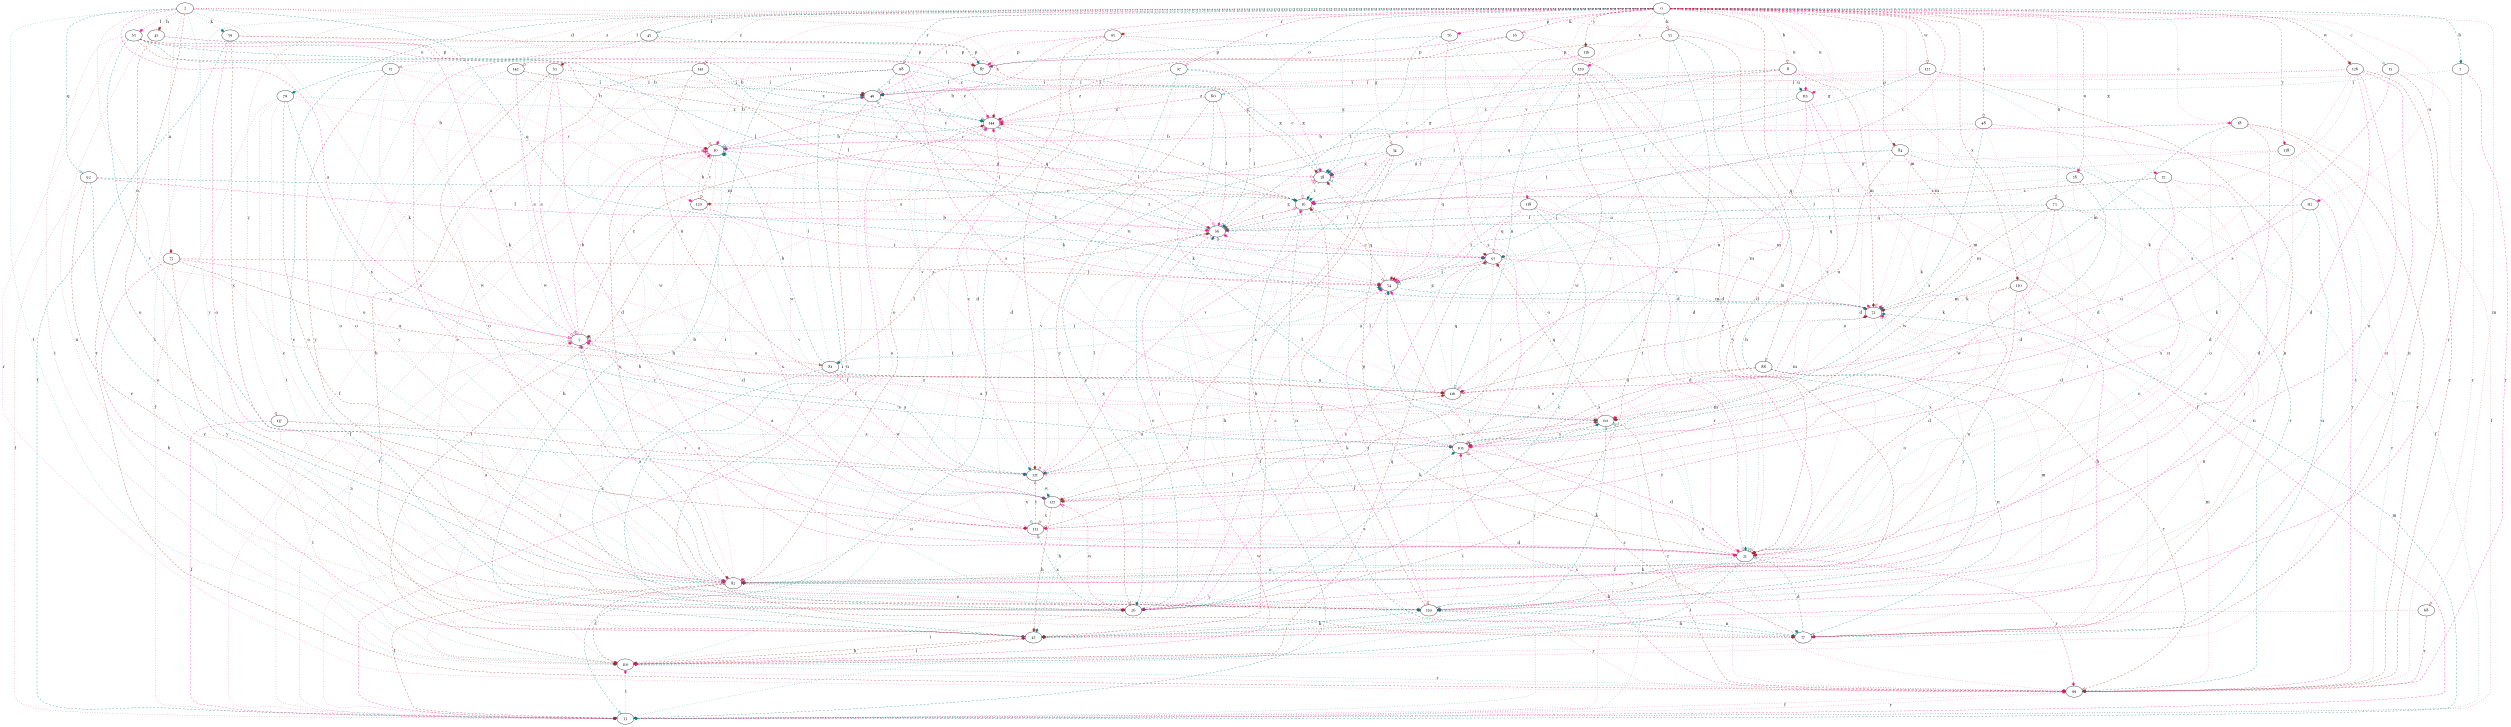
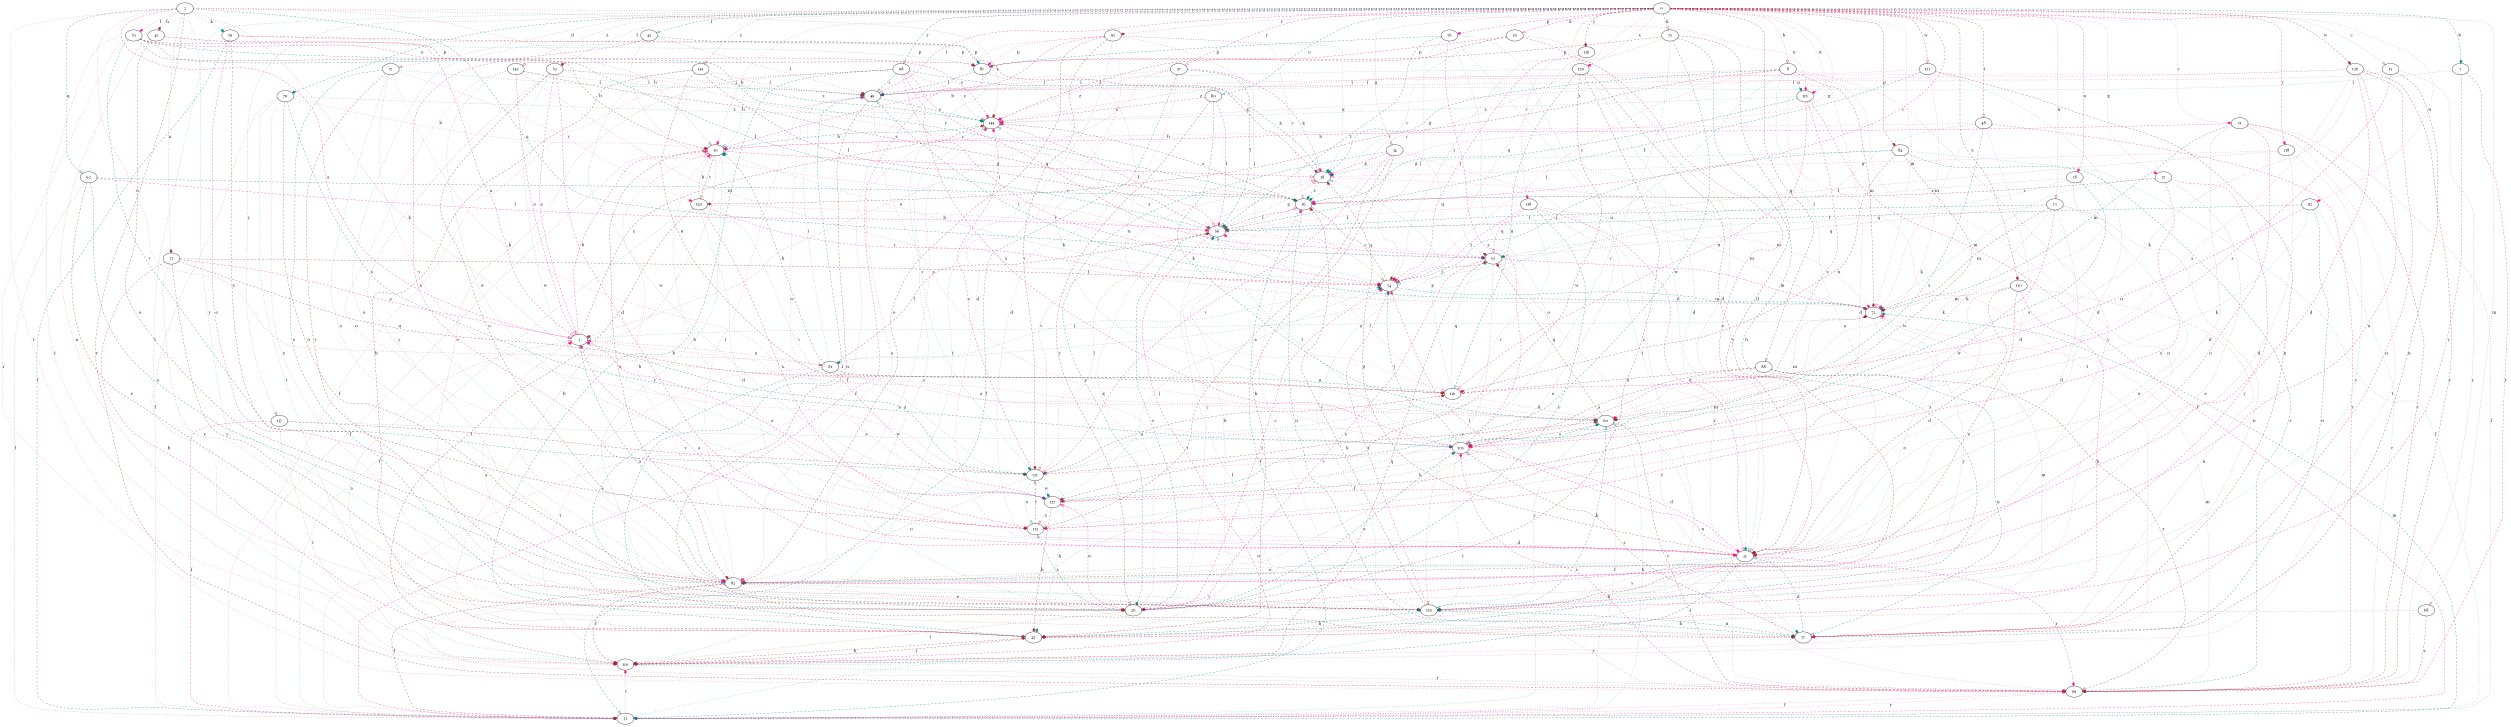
(2240, 123) -> (2240, 123)
(80, 454) -> (80, 454)
